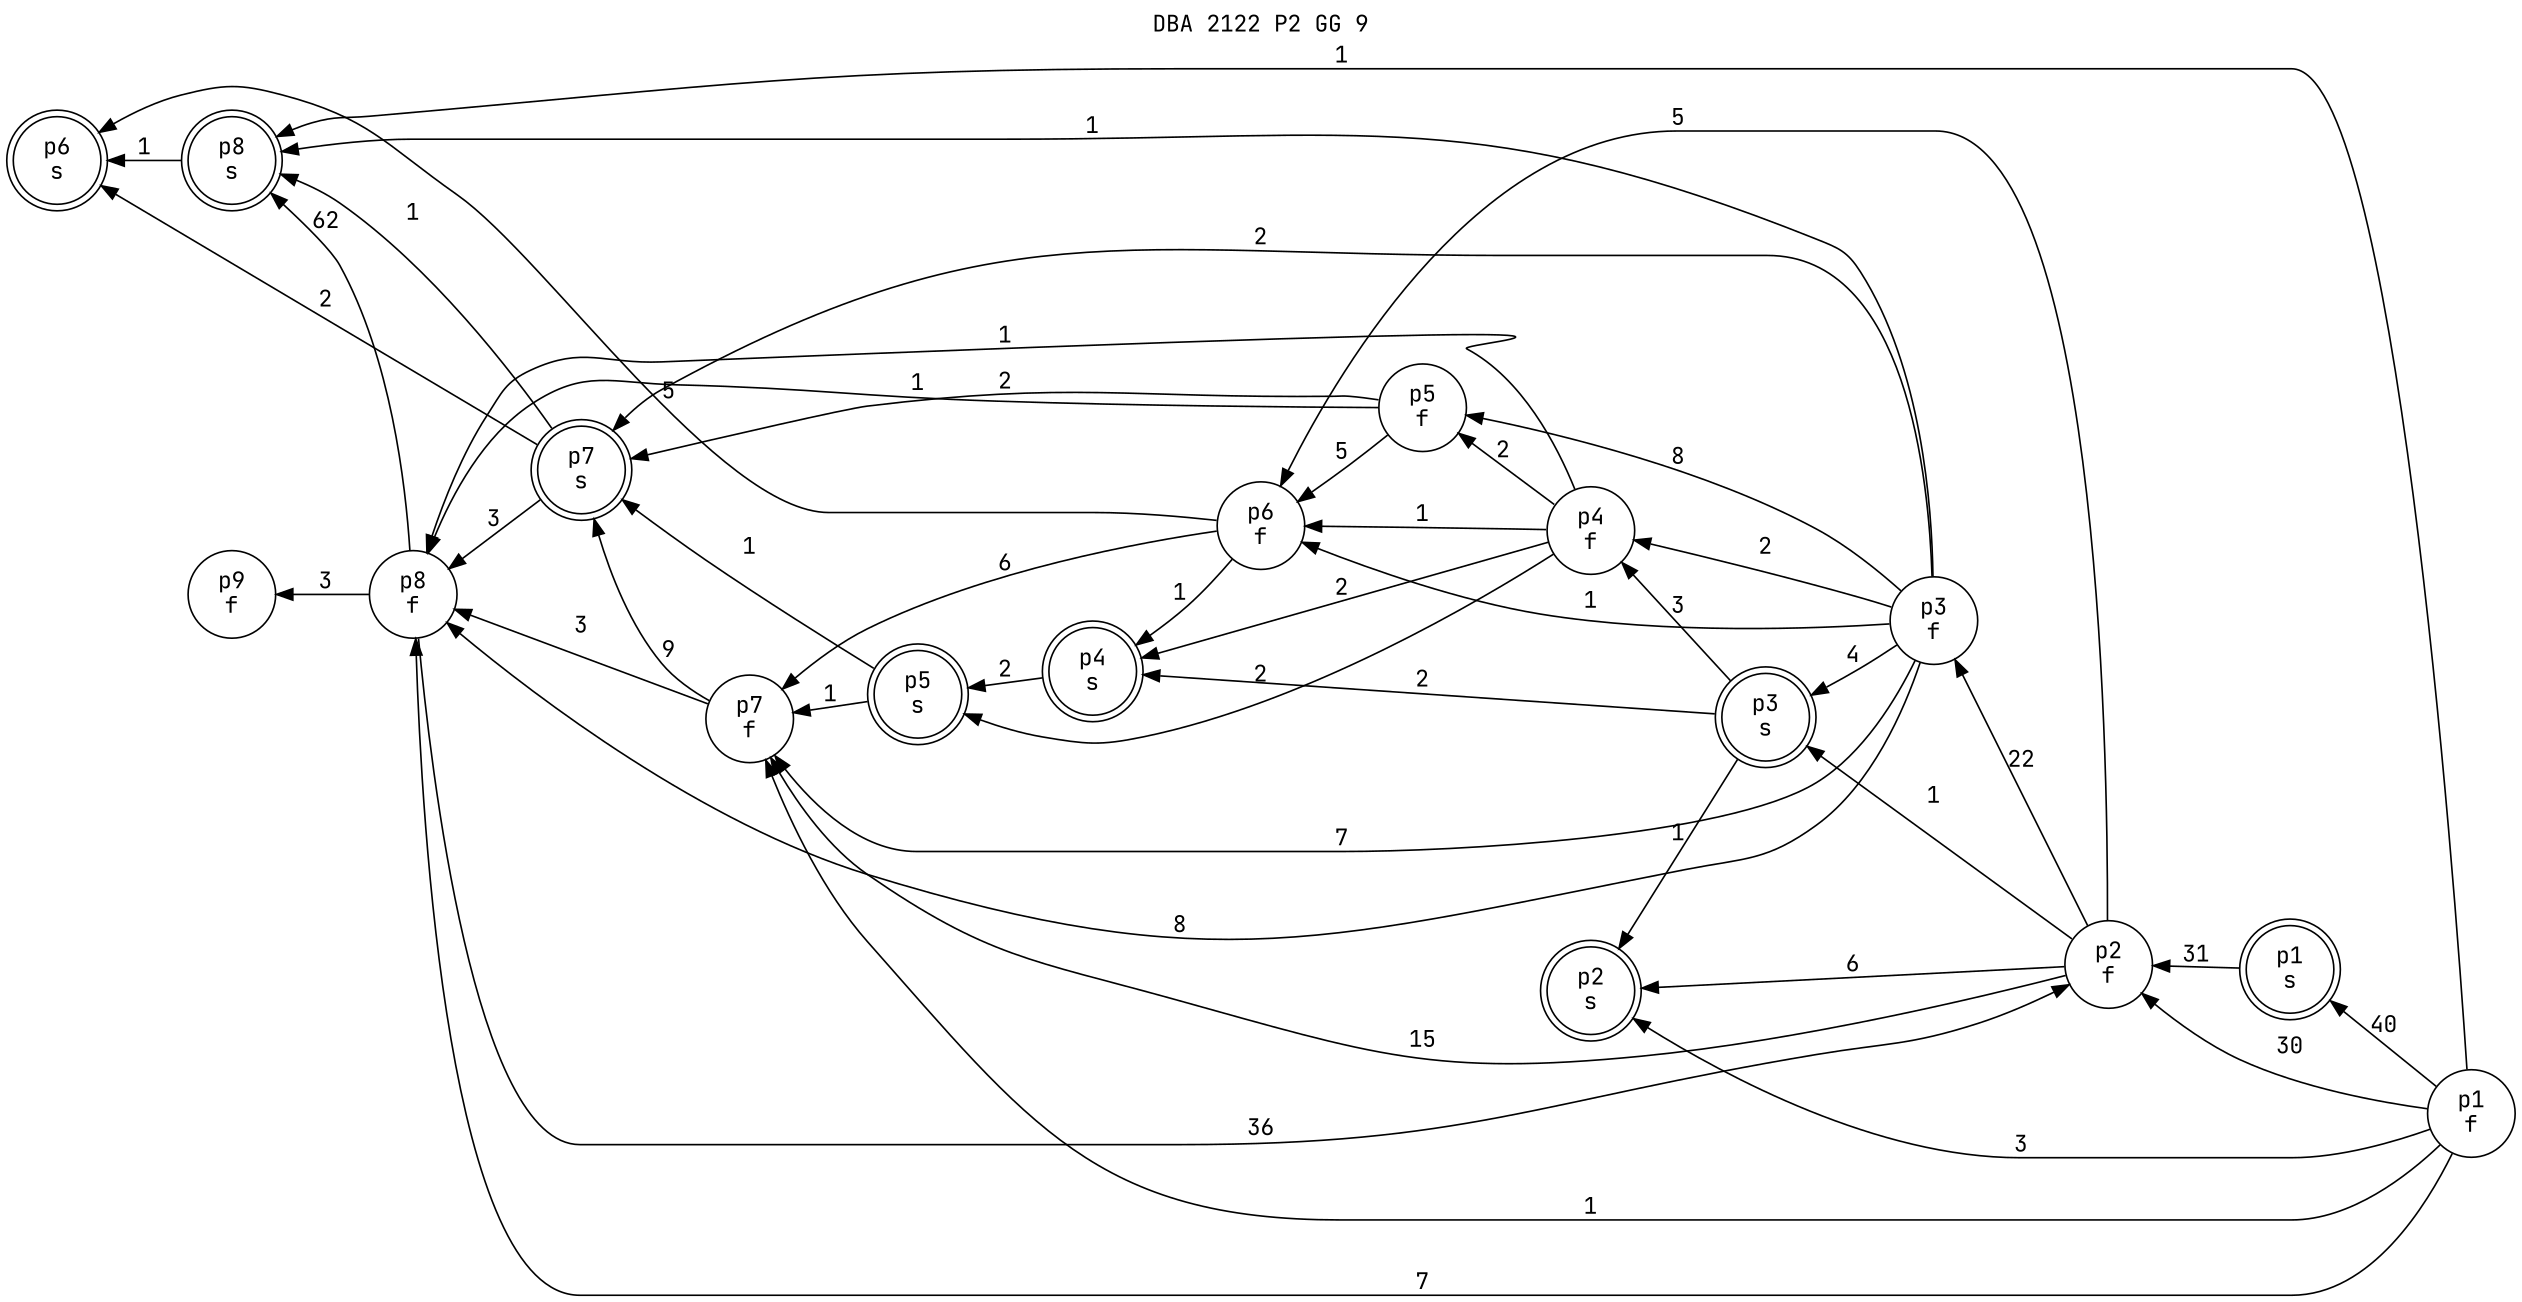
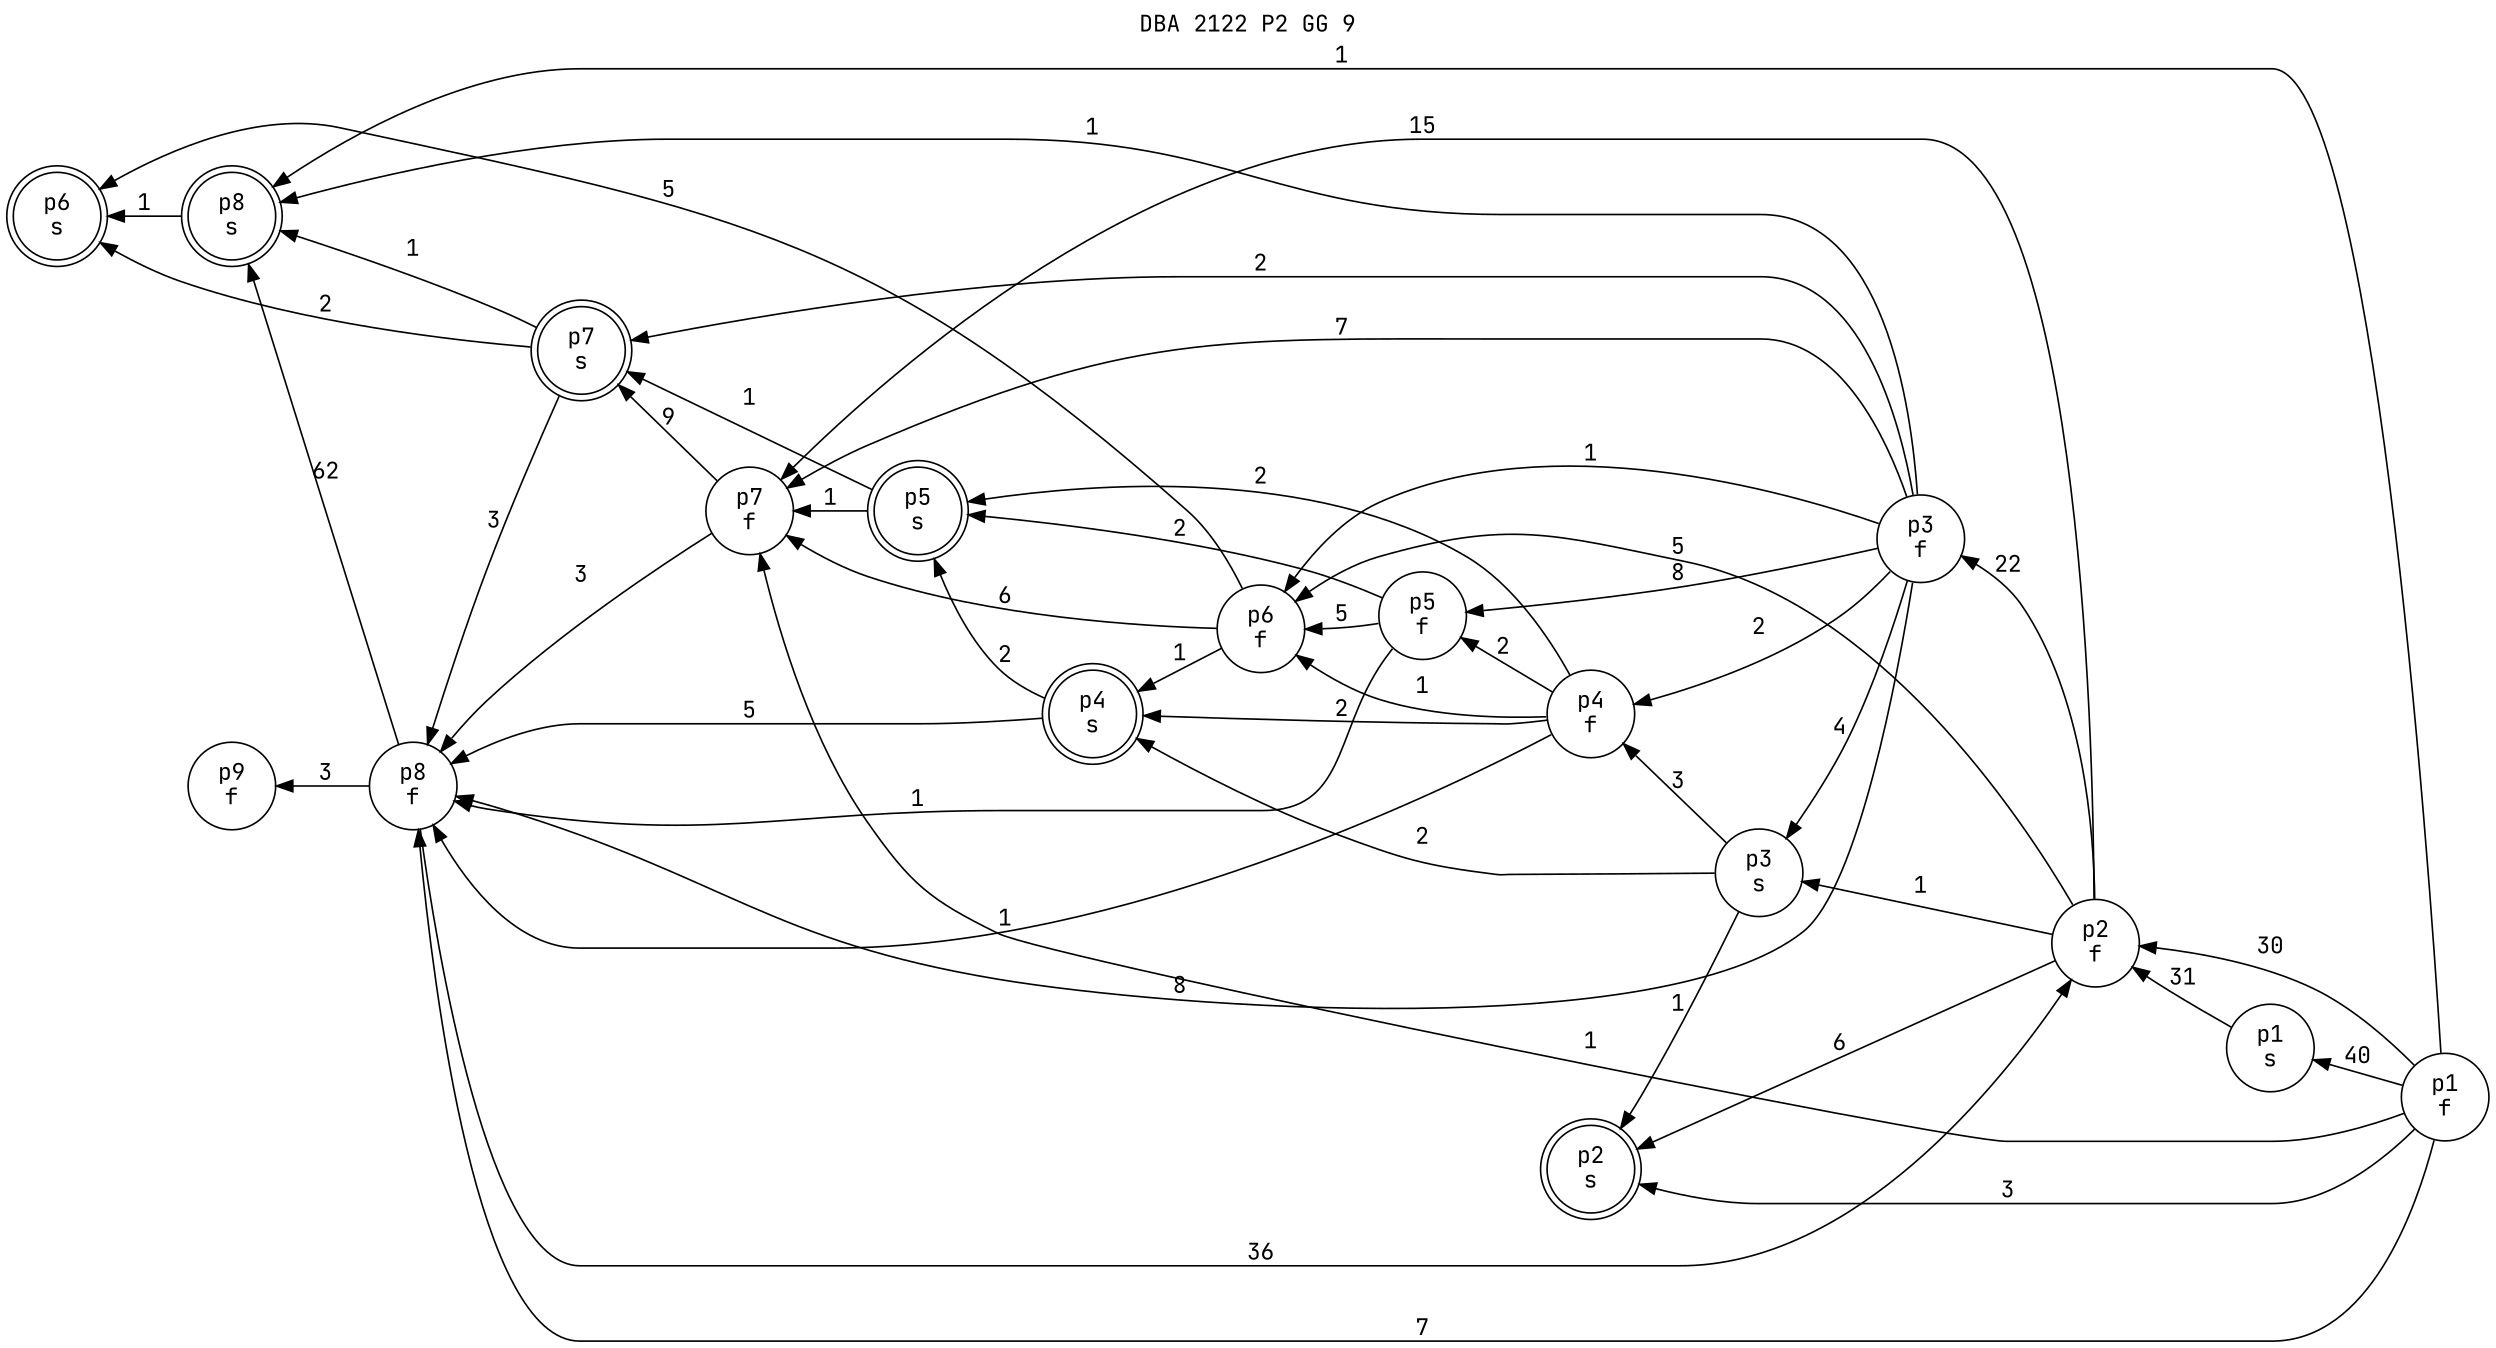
(1047, 393) -> (1186, 544)
(1766, 717) -> (1759, 873)
none -> (752, 724)
(2290, 969) -> (2270, 1048)
